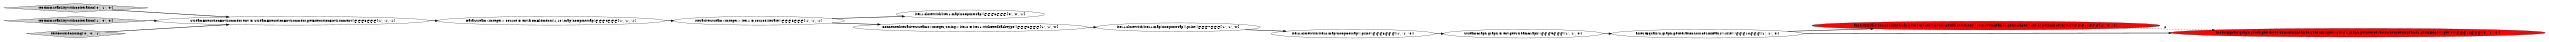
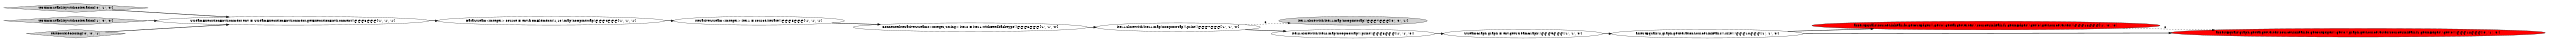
(970, 14) -> none
none -> (1353, 21)
